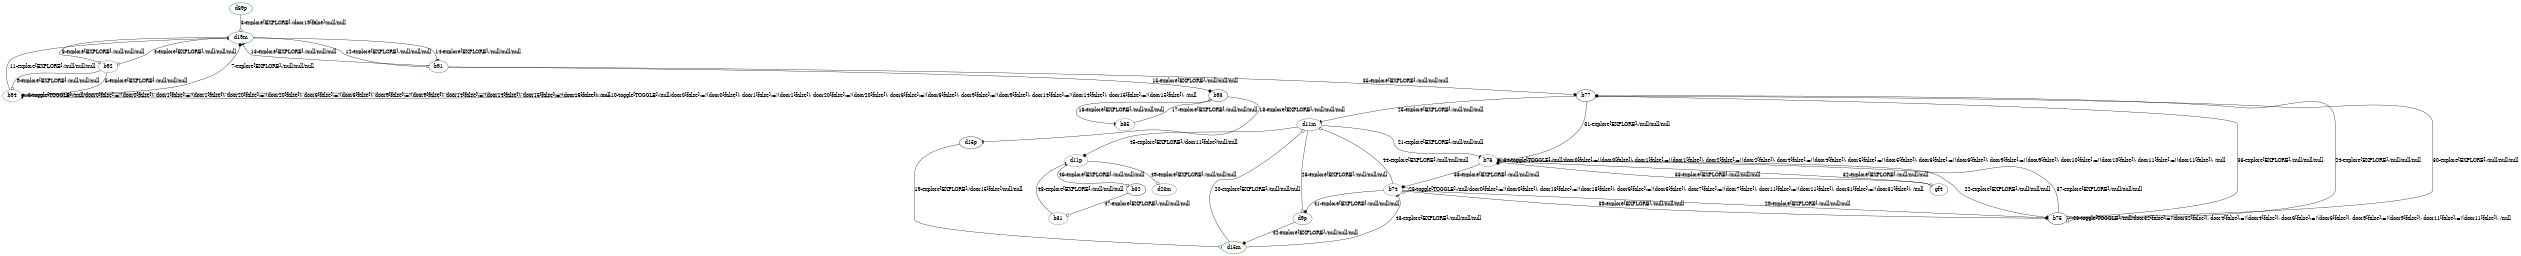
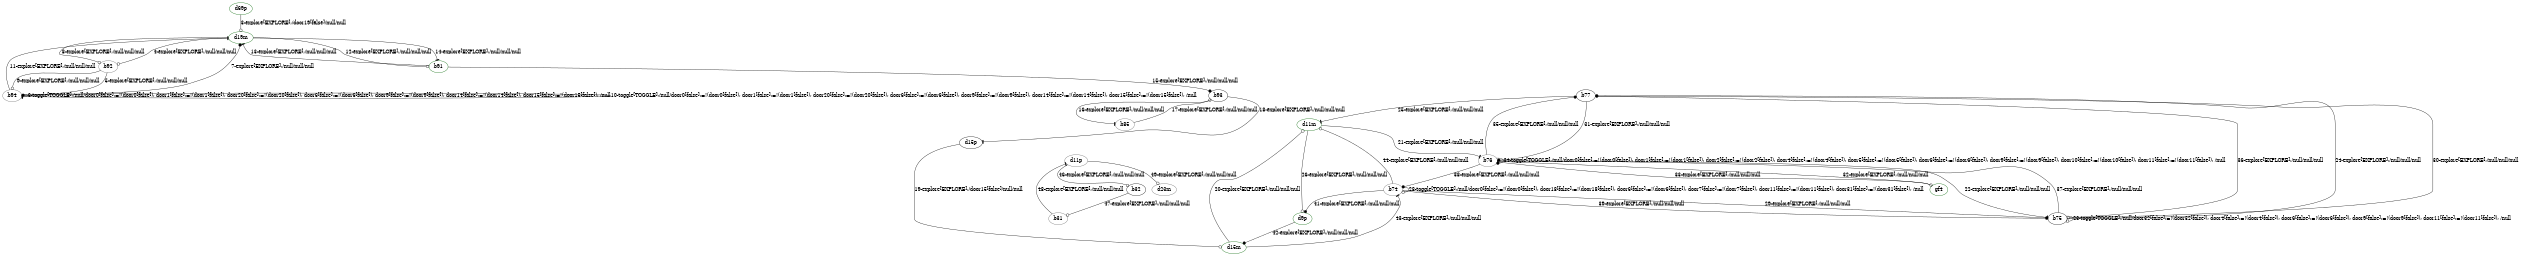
(1011, 73) -> (1514, 108)
(1201, 132) -> none
